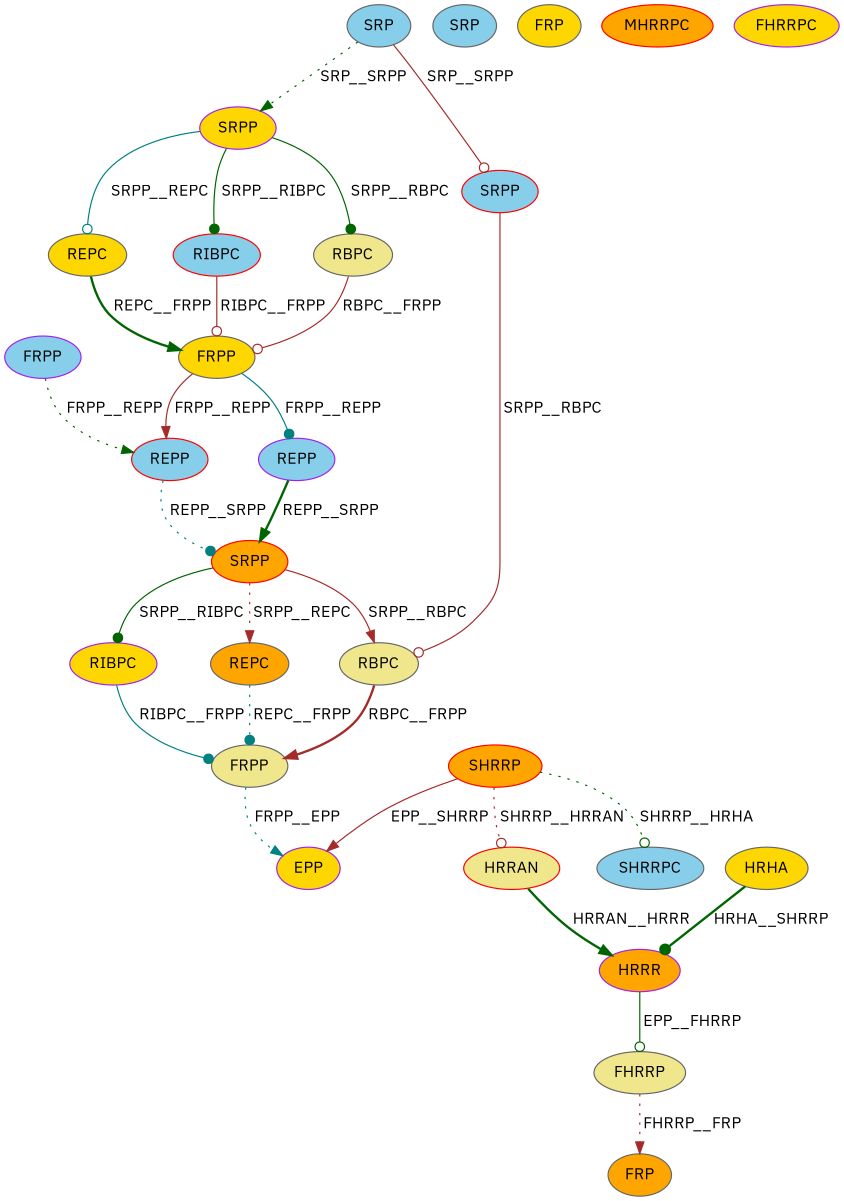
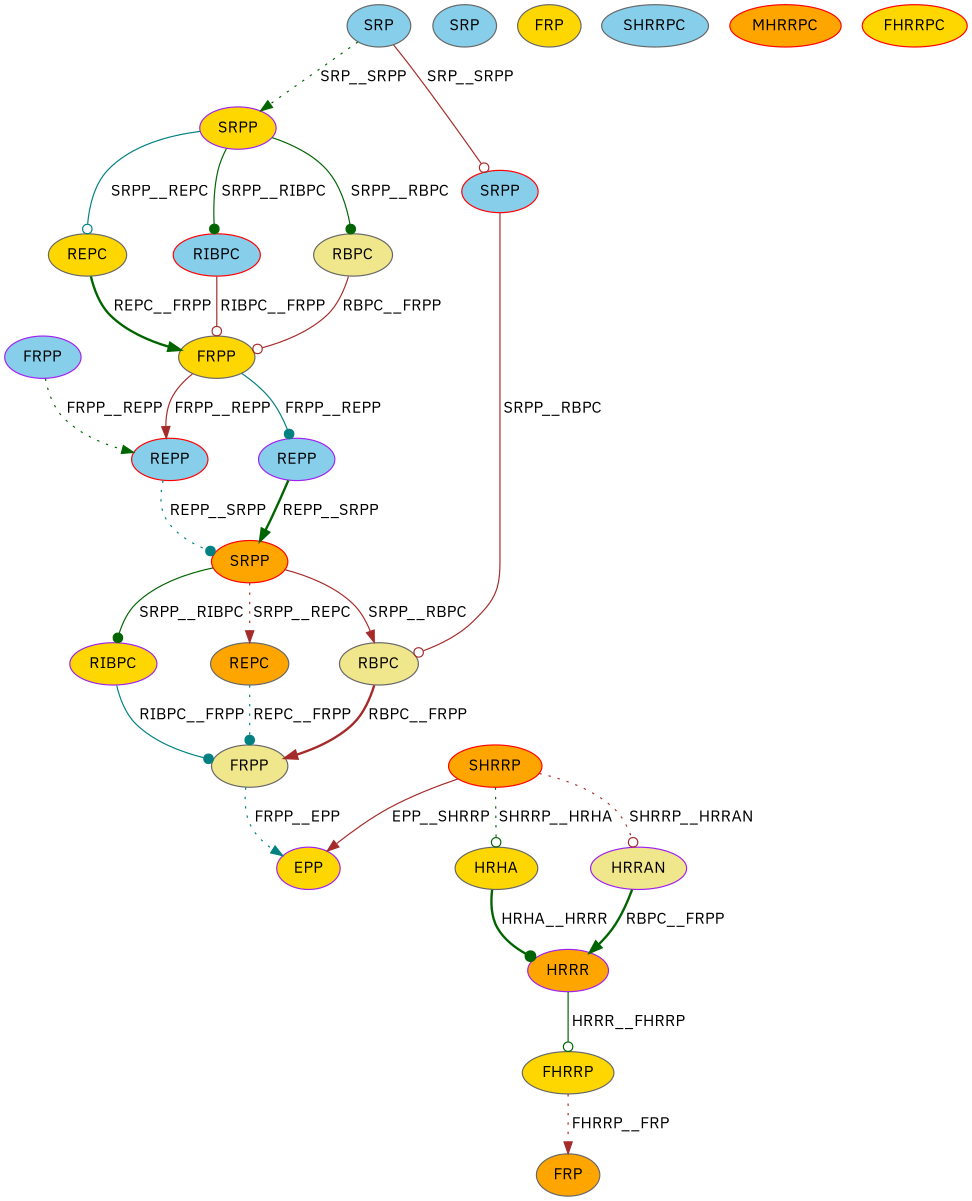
(787, 26) -> (915, 26)
(601, 792) -> (496, 812)
(512, 868) -> (639, 868)
(630, 919) -> (674, 919)
(770, 919) -> (553, 919)
(691, 1022) -> (627, 1022)
(640, 1073) -> (568, 1073)
